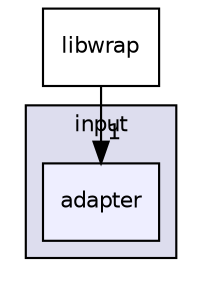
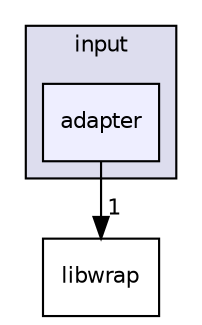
(101, 118) -> (101, 192)
